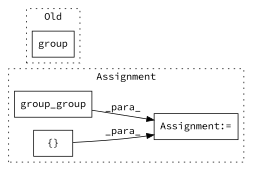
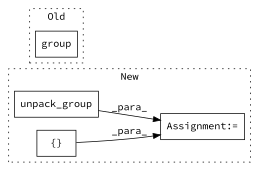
(126, 77) -> (130, 77)
(53, 104) -> (56, 104)
